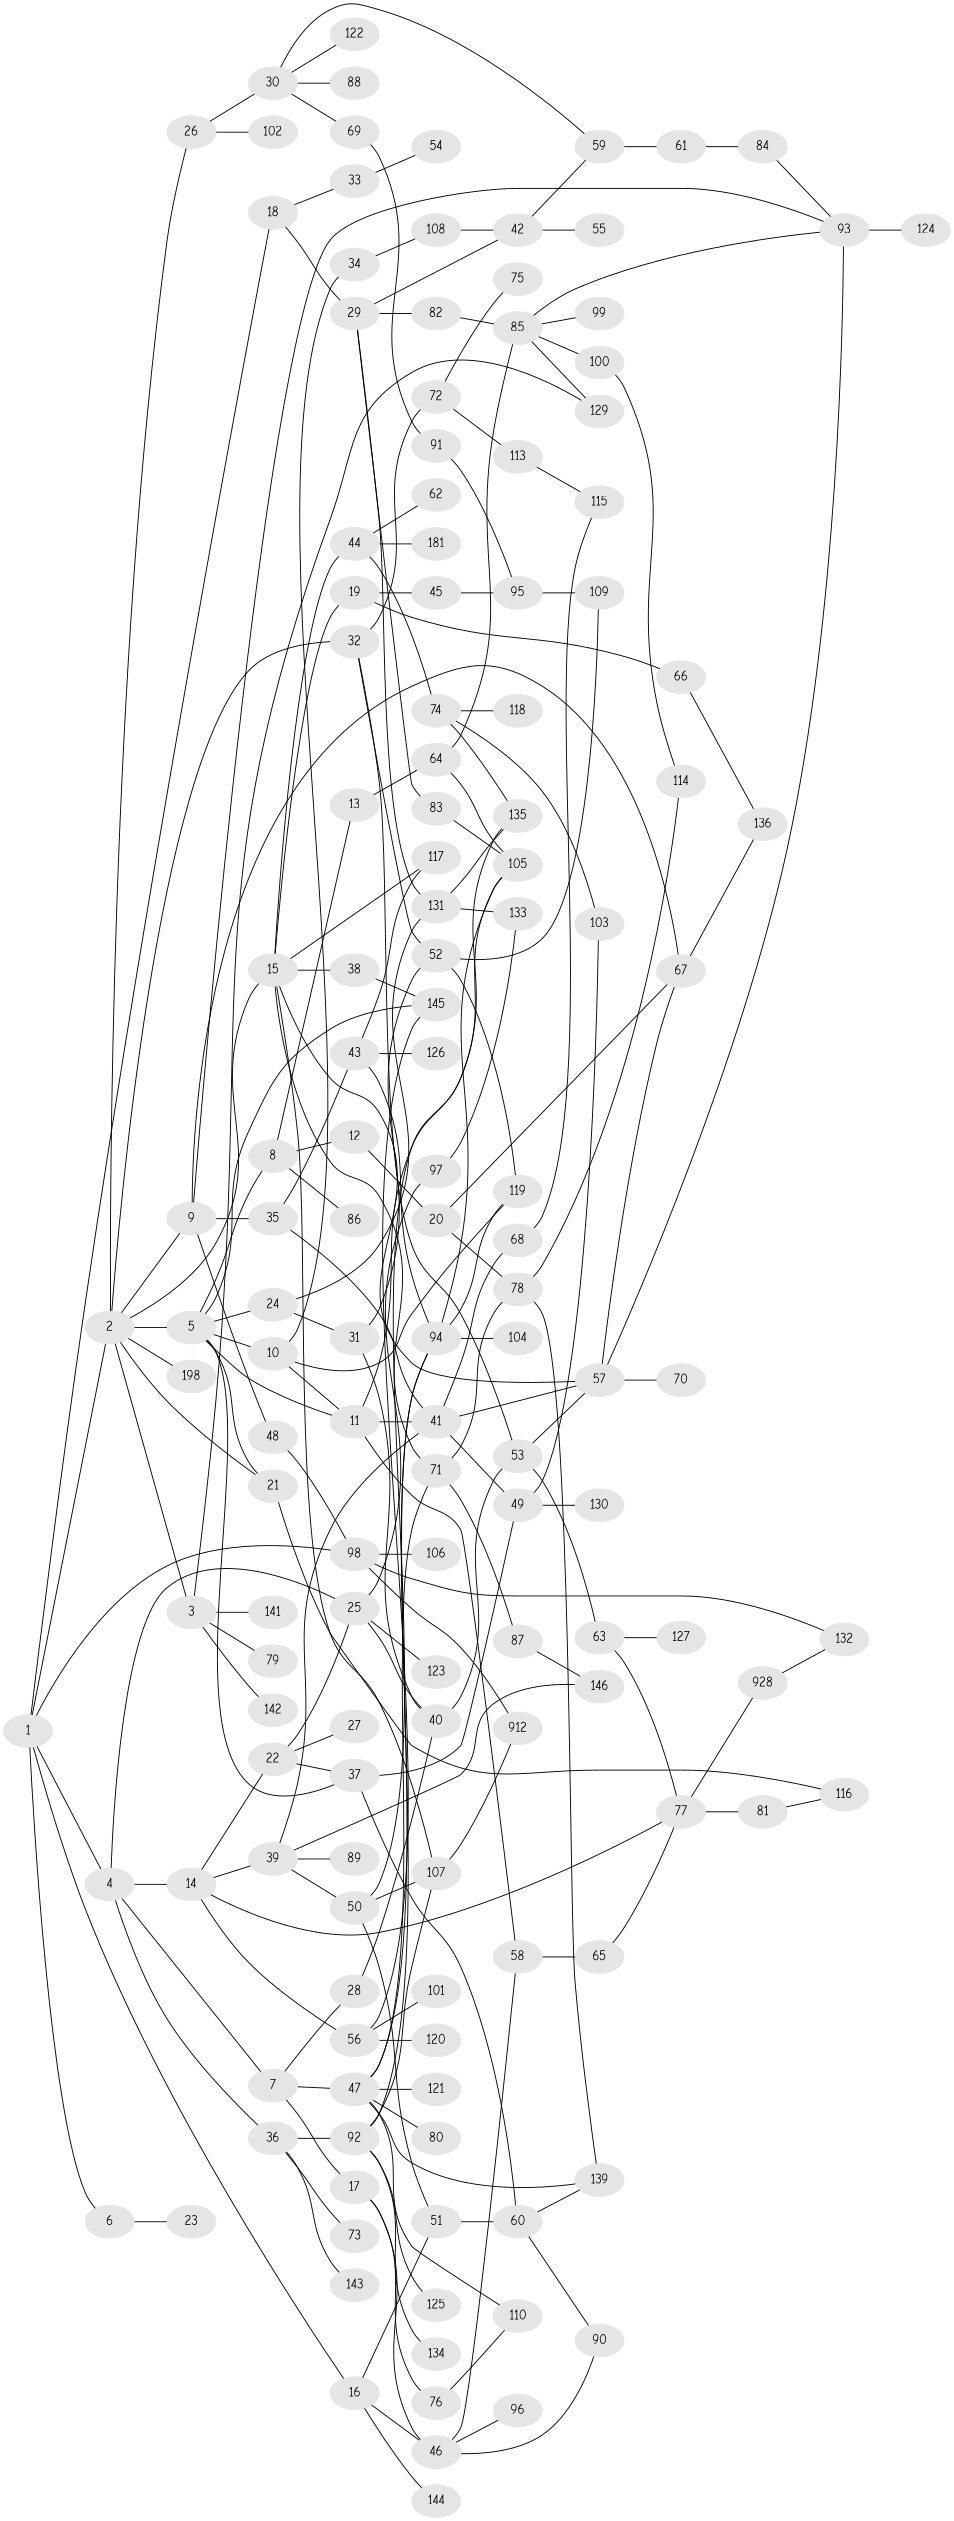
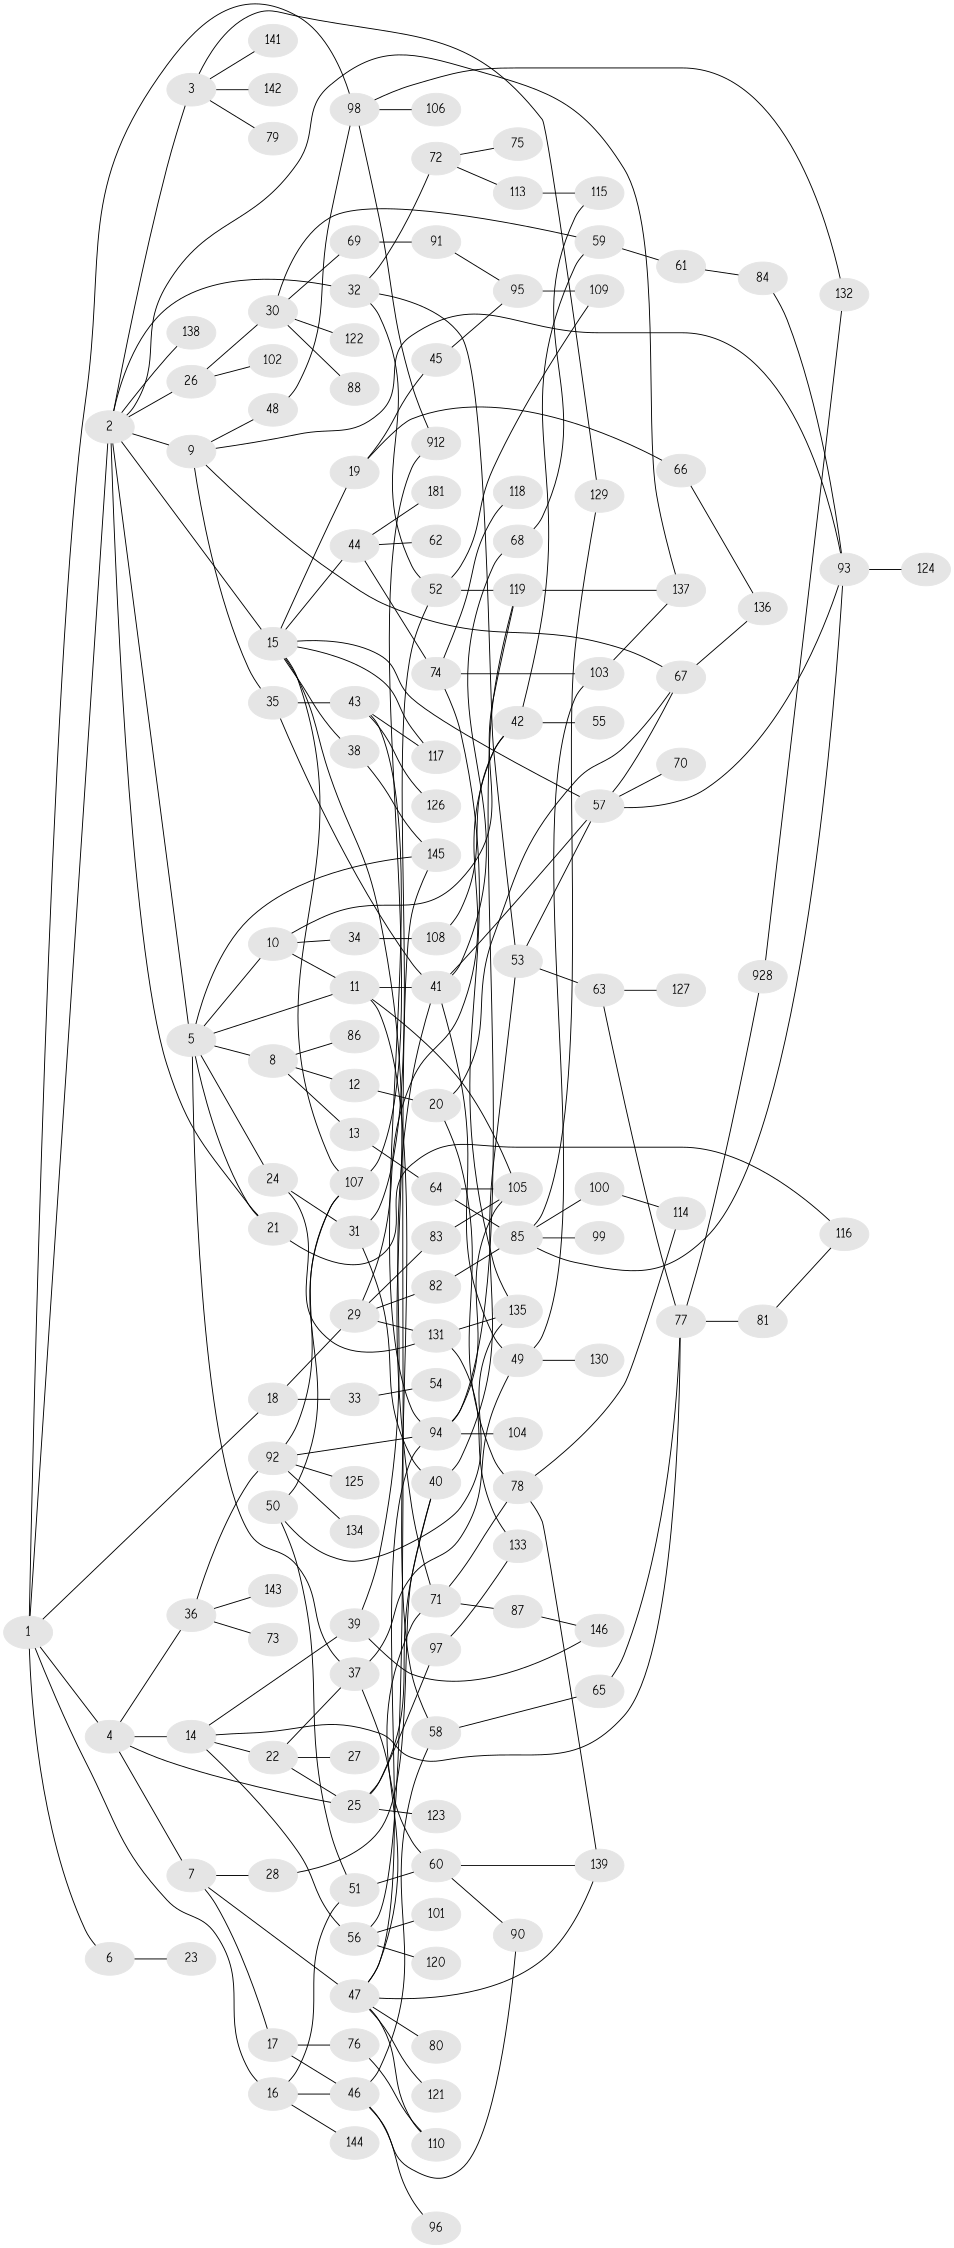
none -> (681, 590)
(191, 1376) -> (191, 333)
(355, 1859) -> none
(314, 1883) -> none
